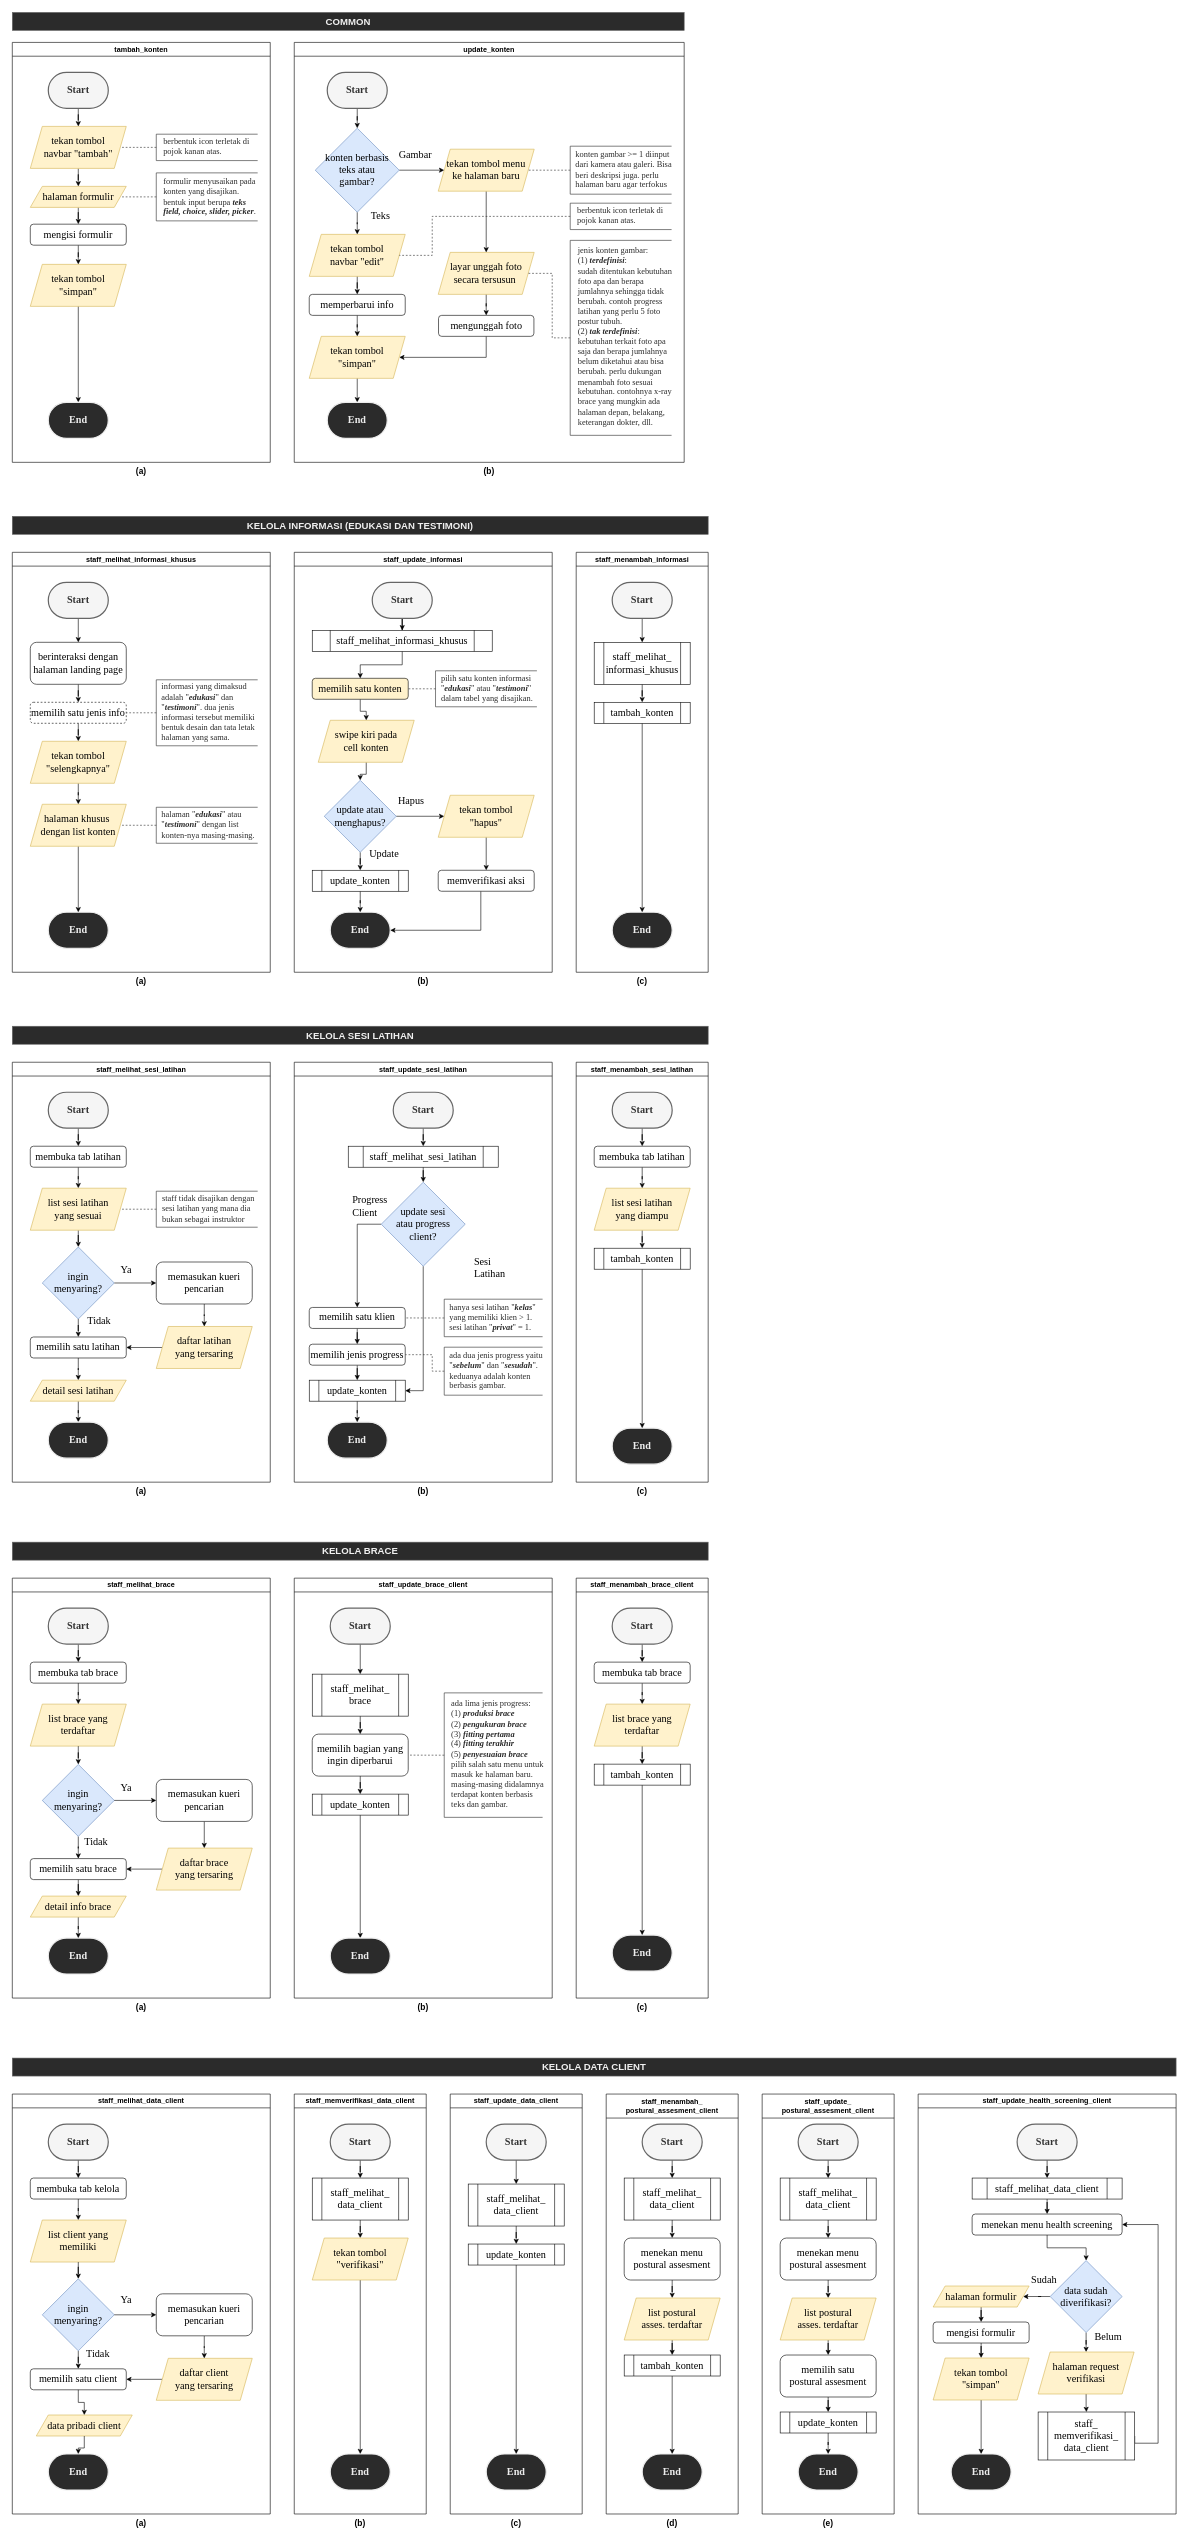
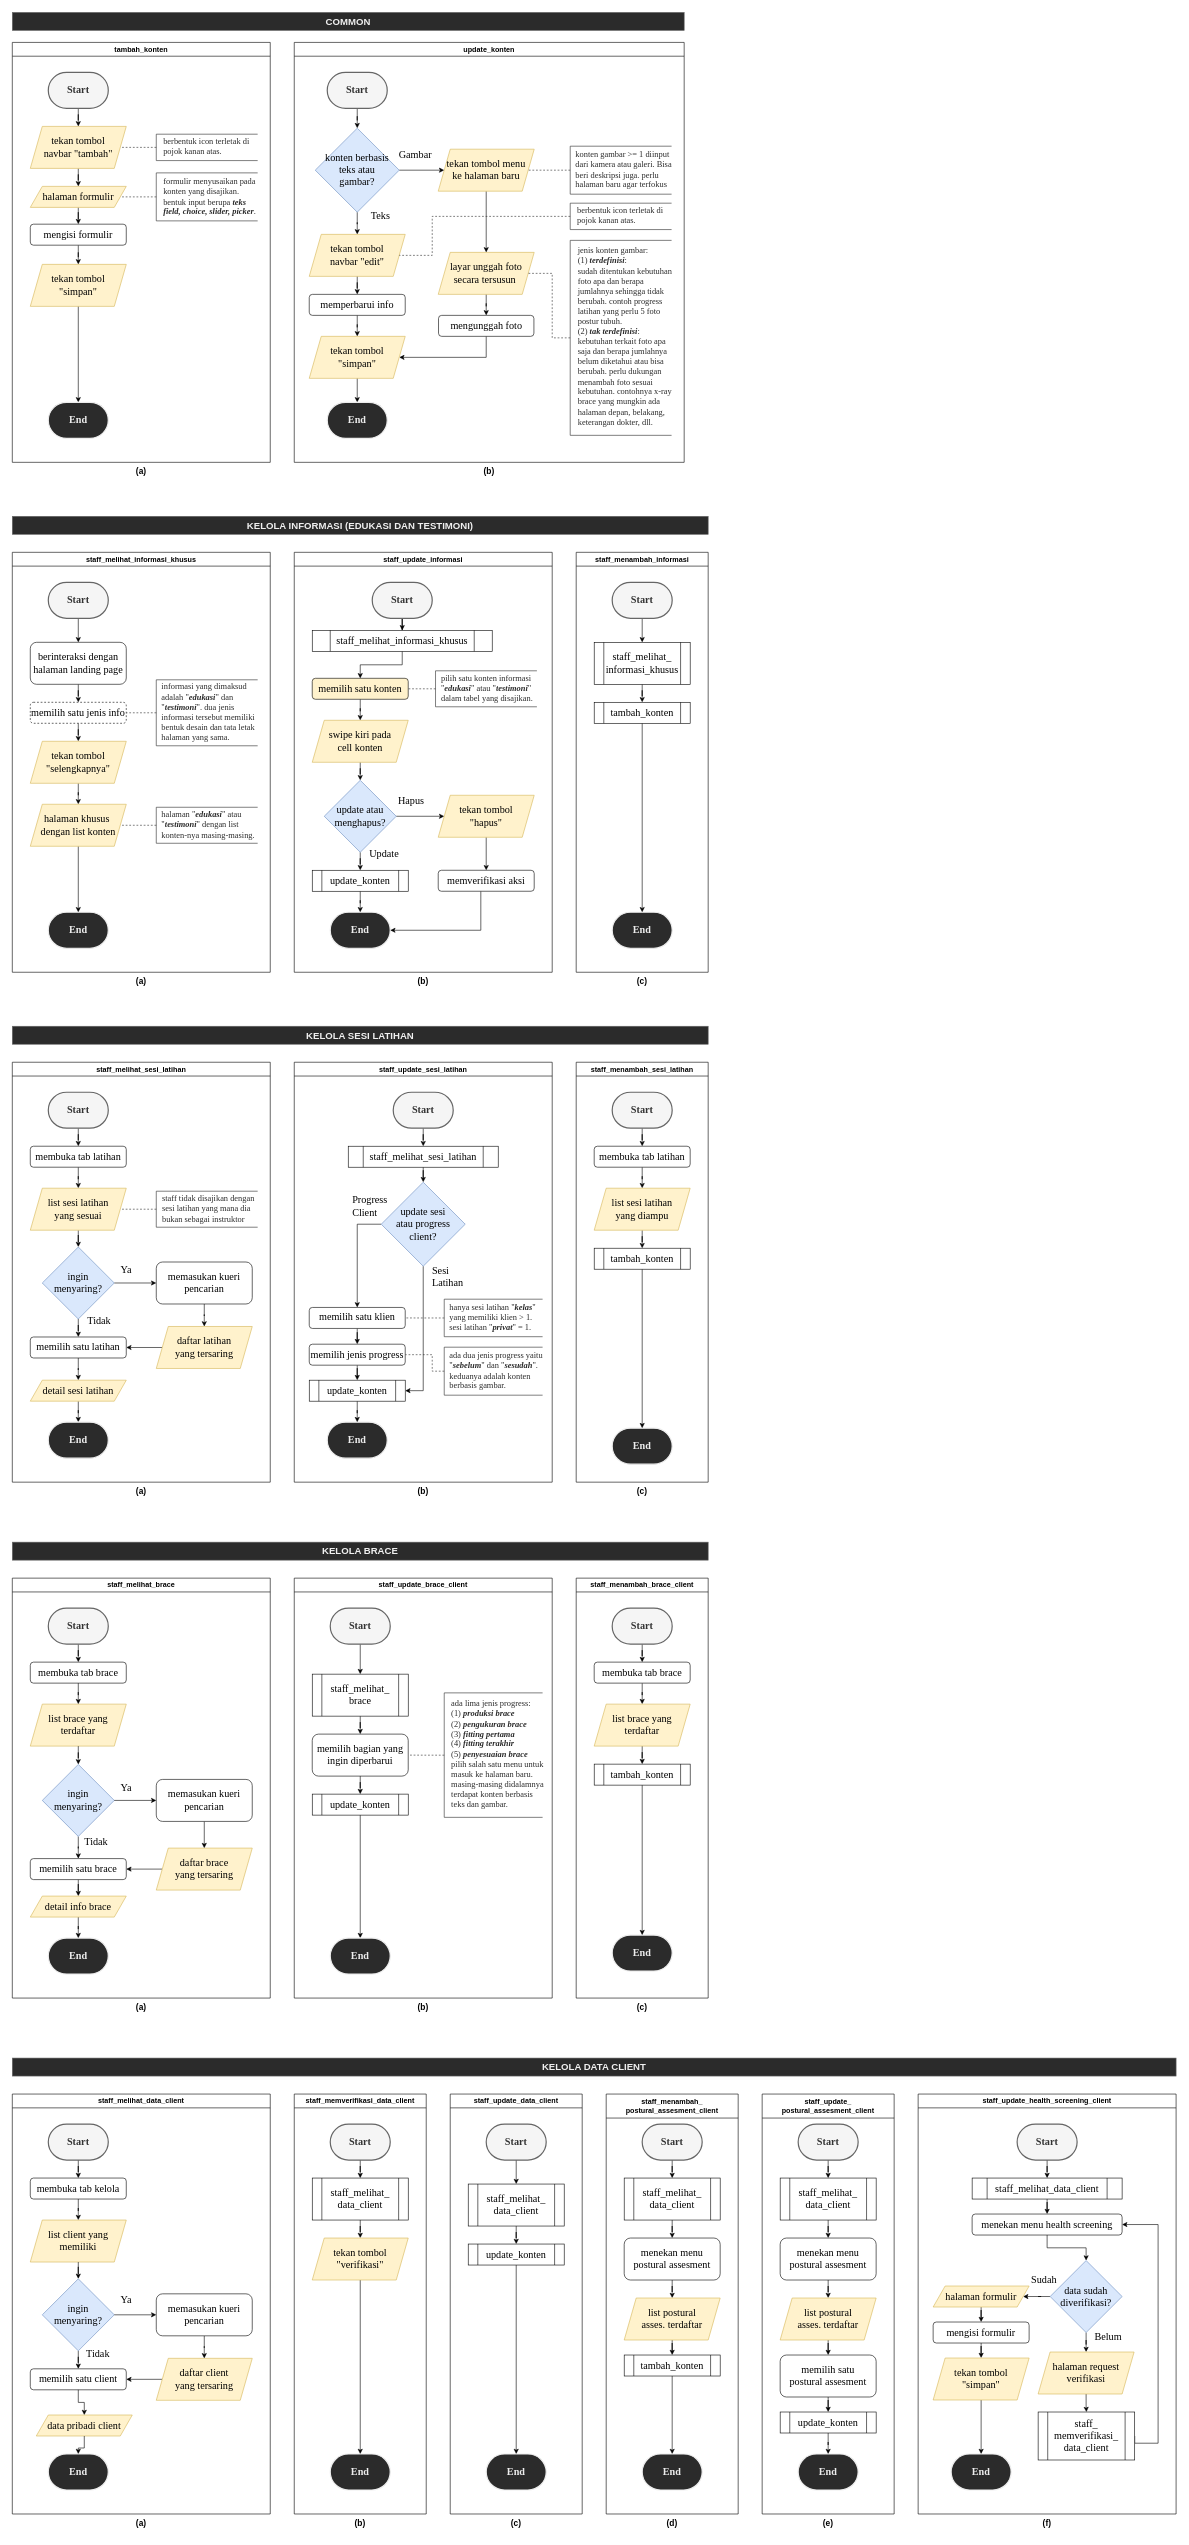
(366, 741) -> (360, 741)
(494, 1268) -> (452, 1277)
none -> (1047, 2523)
